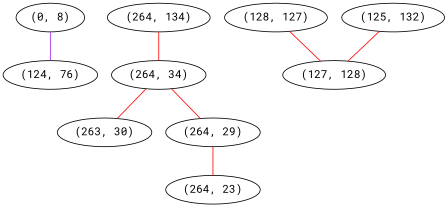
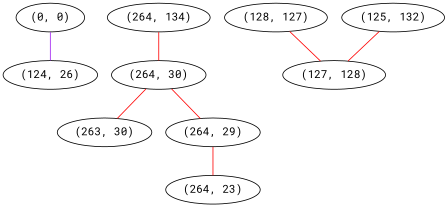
(50, 18) -> (50, 18)
(50, 75) -> (50, 75)
(159, 75) -> (159, 75)
